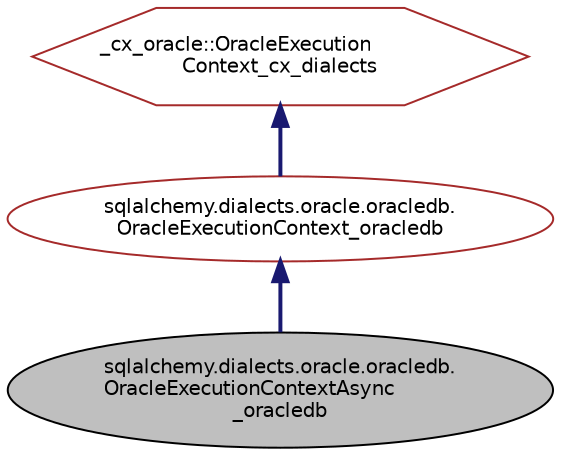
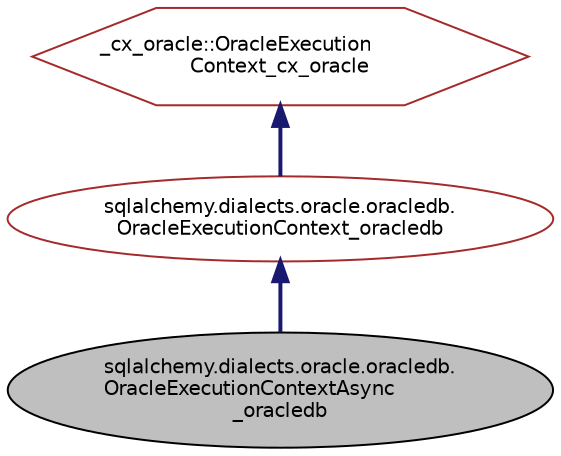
(280, 57) -> (280, 57)
